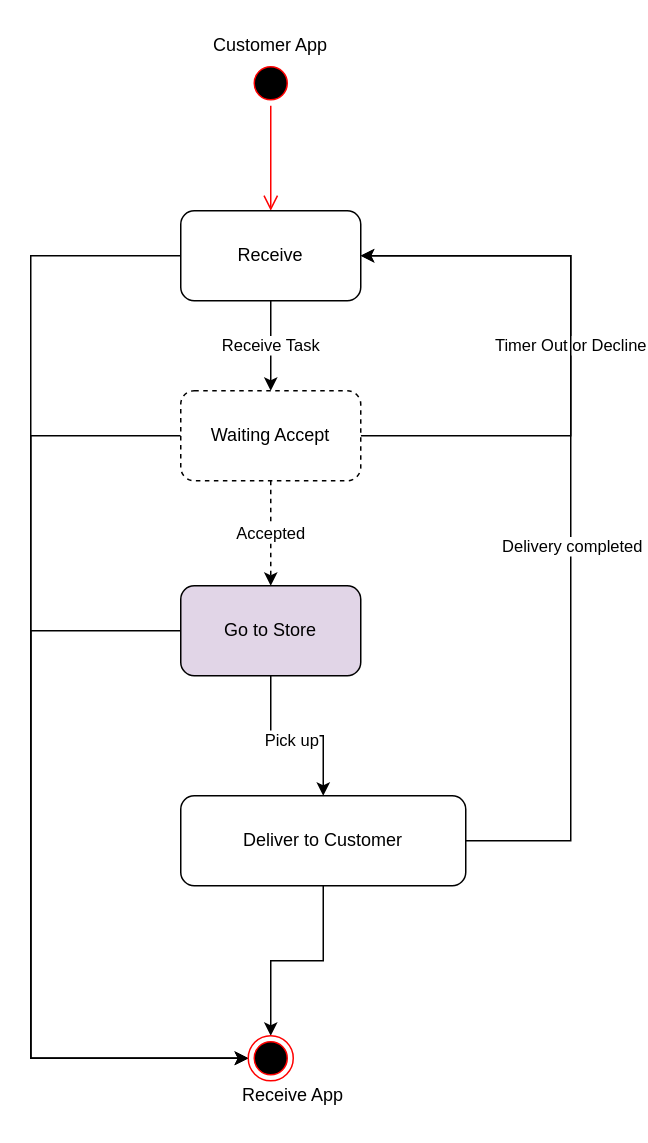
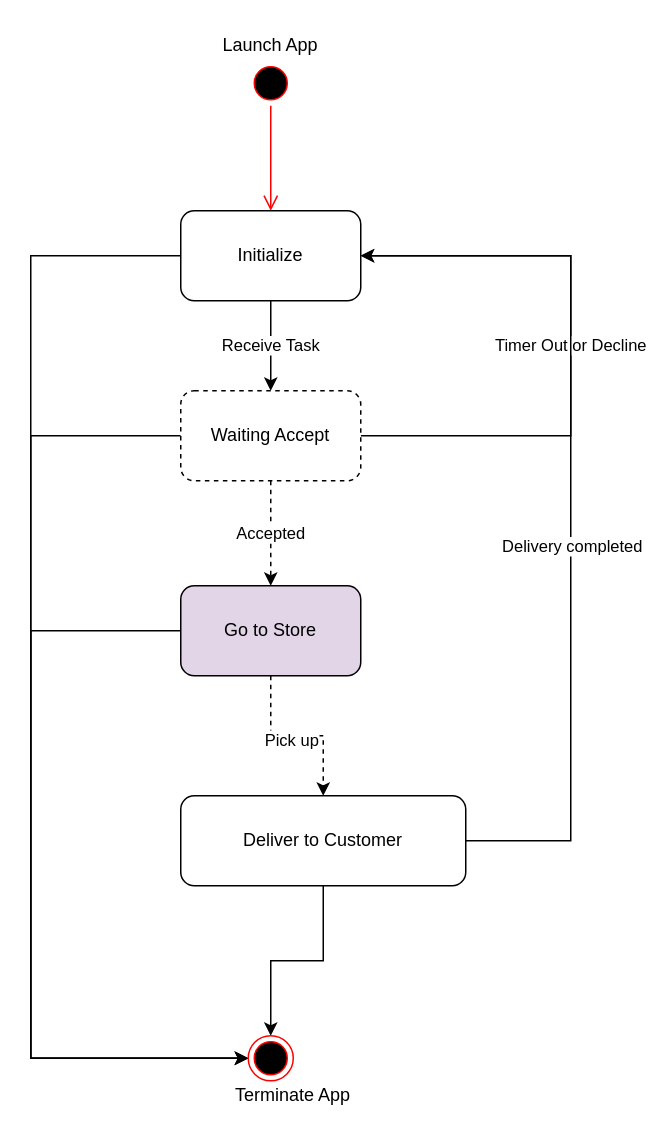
(271, 46) -> (271, 46)
(271, 256) -> (271, 256)
(271, 704) -> (271, 704)
(293, 1096) -> (293, 1096)
